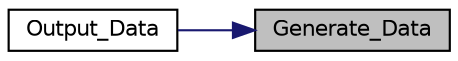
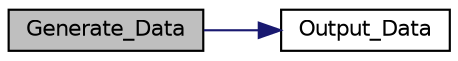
(205, 30) -> (231, 30)
